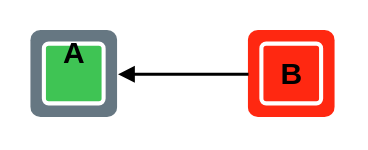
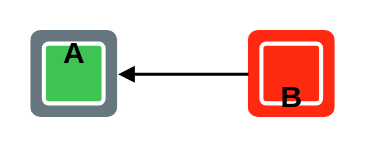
(292, 73) -> (292, 95)
